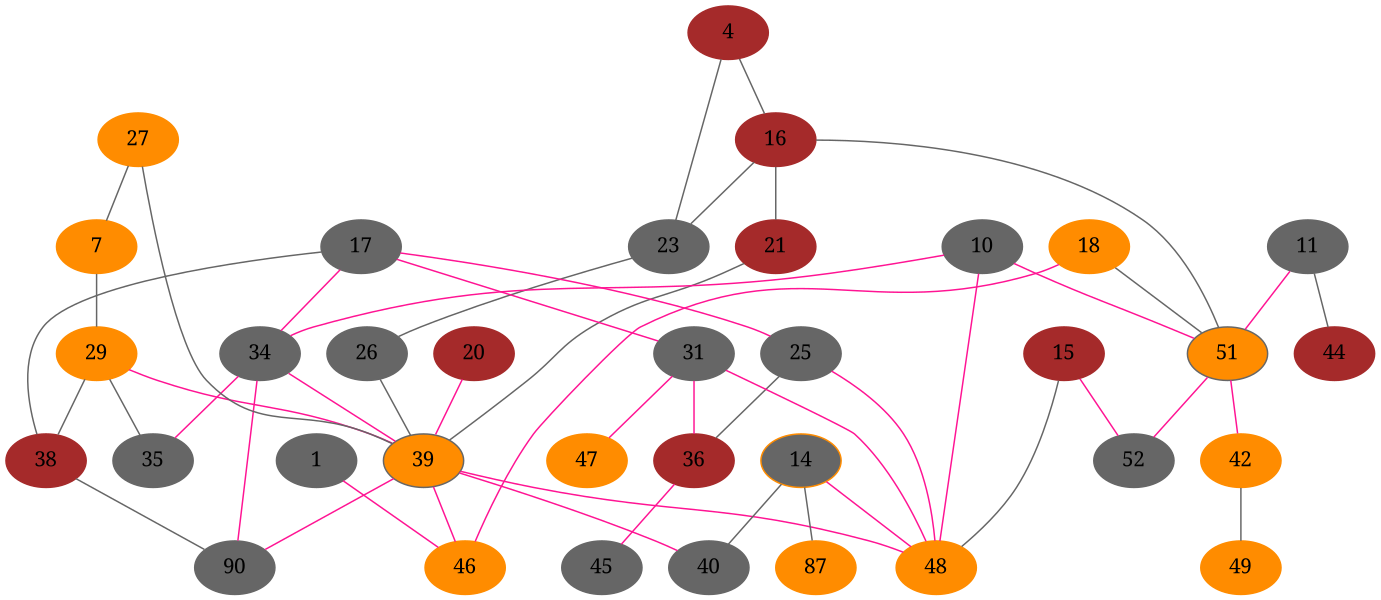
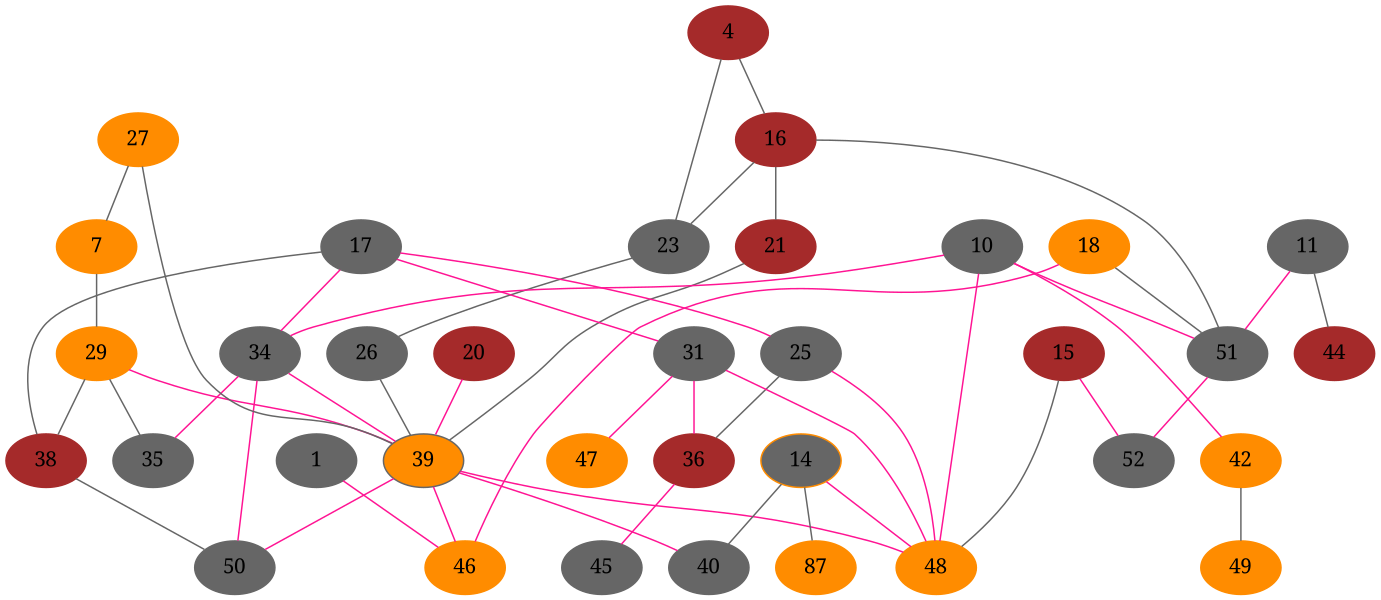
(1228, 354) -> (1228, 354)
(1234, 407) -> (1129, 337)
(235, 568) -> (235, 568)
